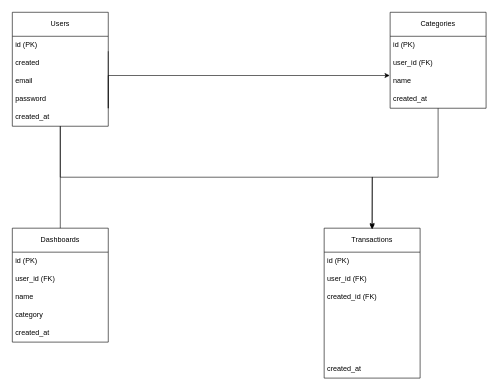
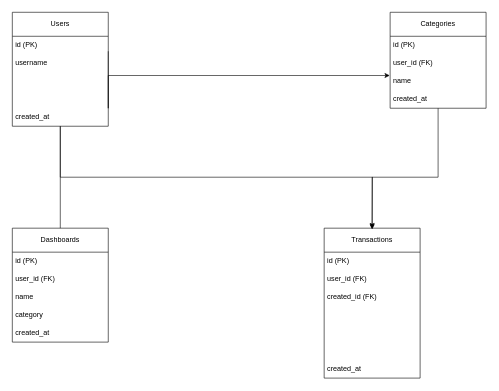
(28, 63) -> (30, 63)
(60, 81) -> none
(60, 99) -> none
